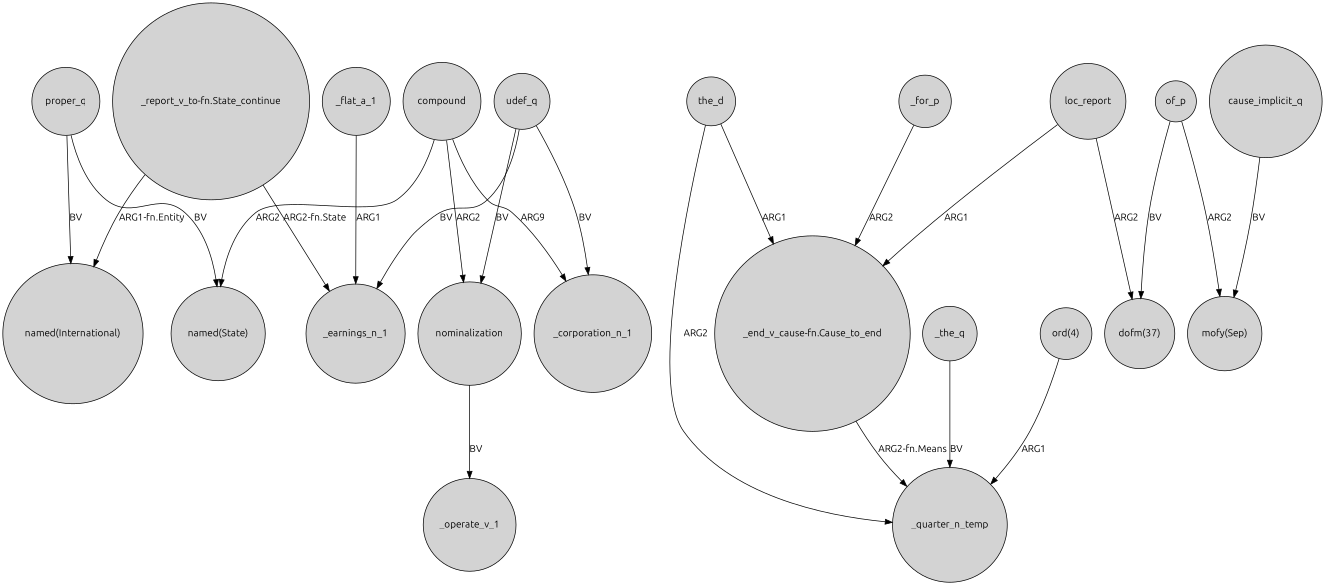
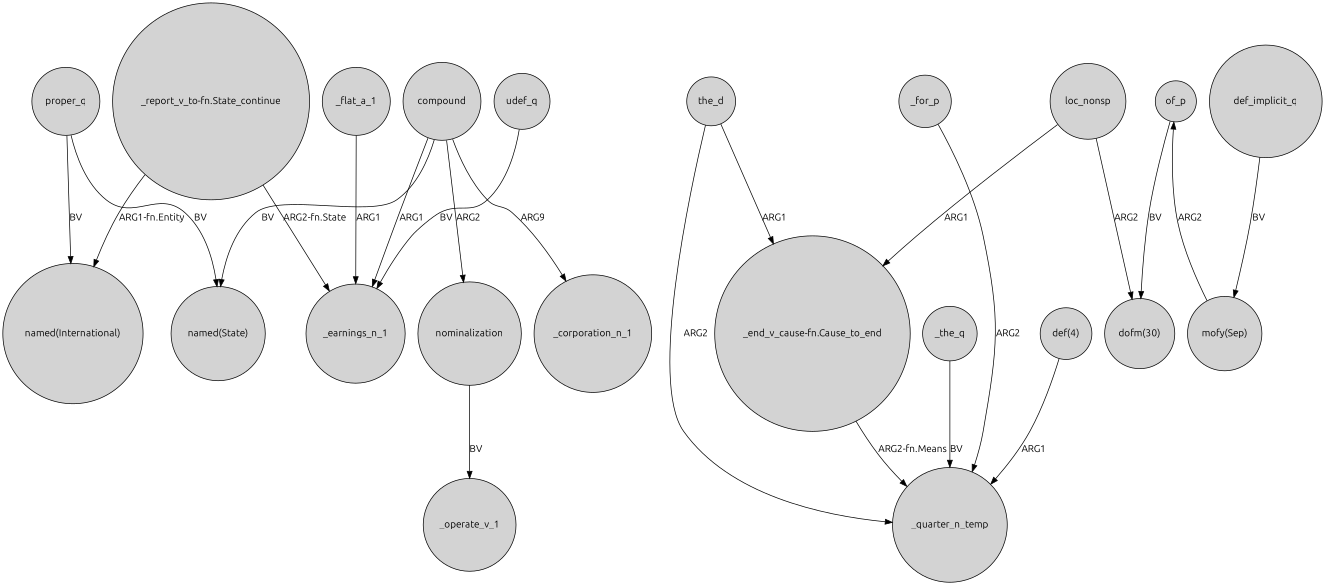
(1088, 101) -> (1088, 101)
(1266, 101) -> (1266, 101)
(886, 182) -> (993, 291)
(569, 194) -> none
(500, 199) -> none
(1204, 204) -> (1177, 218)
none -> (401, 209)
(268, 218) -> (268, 218)
(1066, 334) -> (1066, 334)
(1140, 334) -> (1140, 334)
